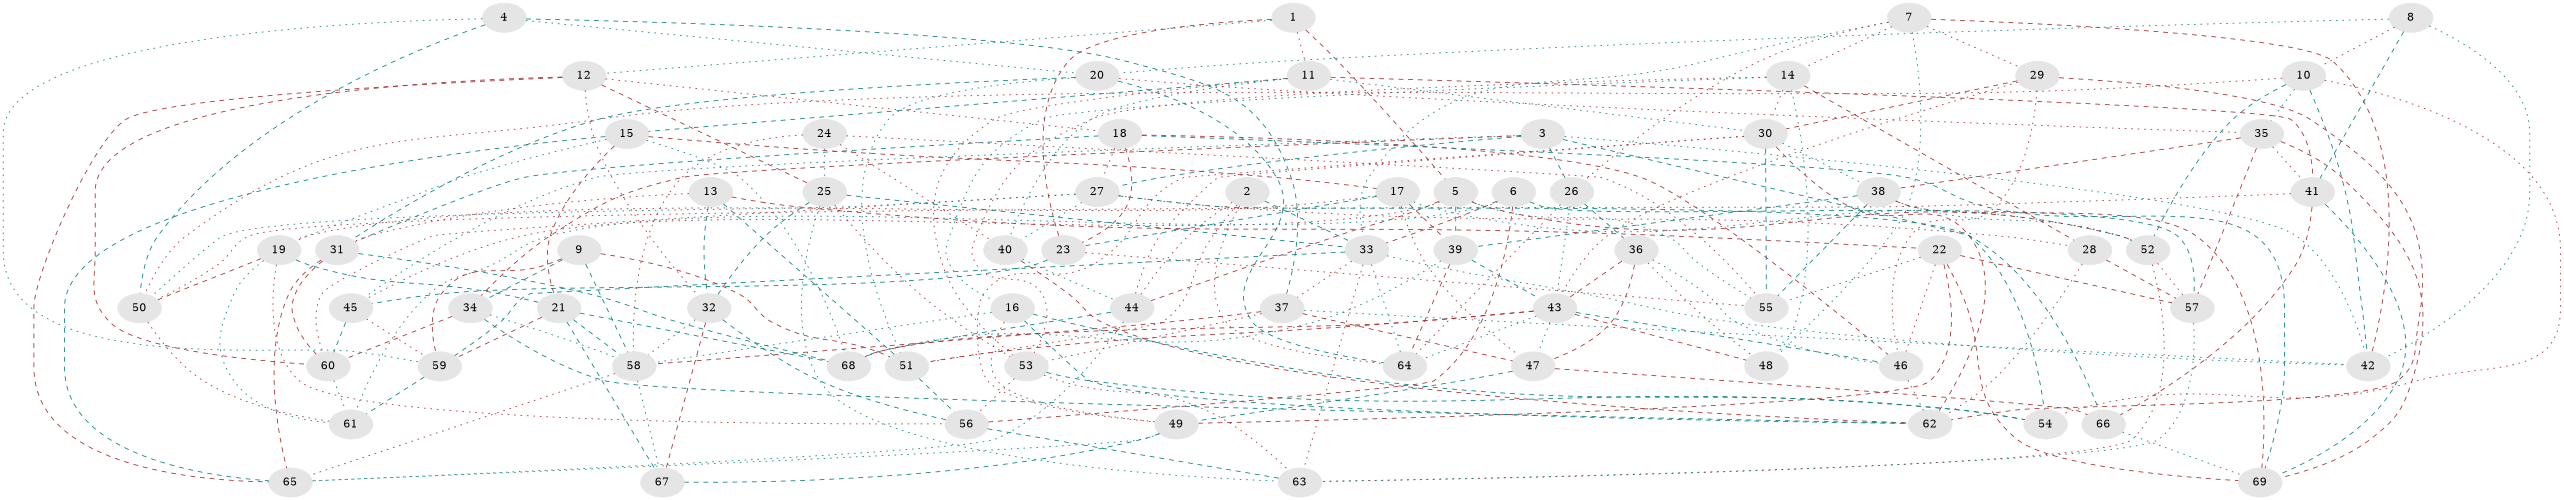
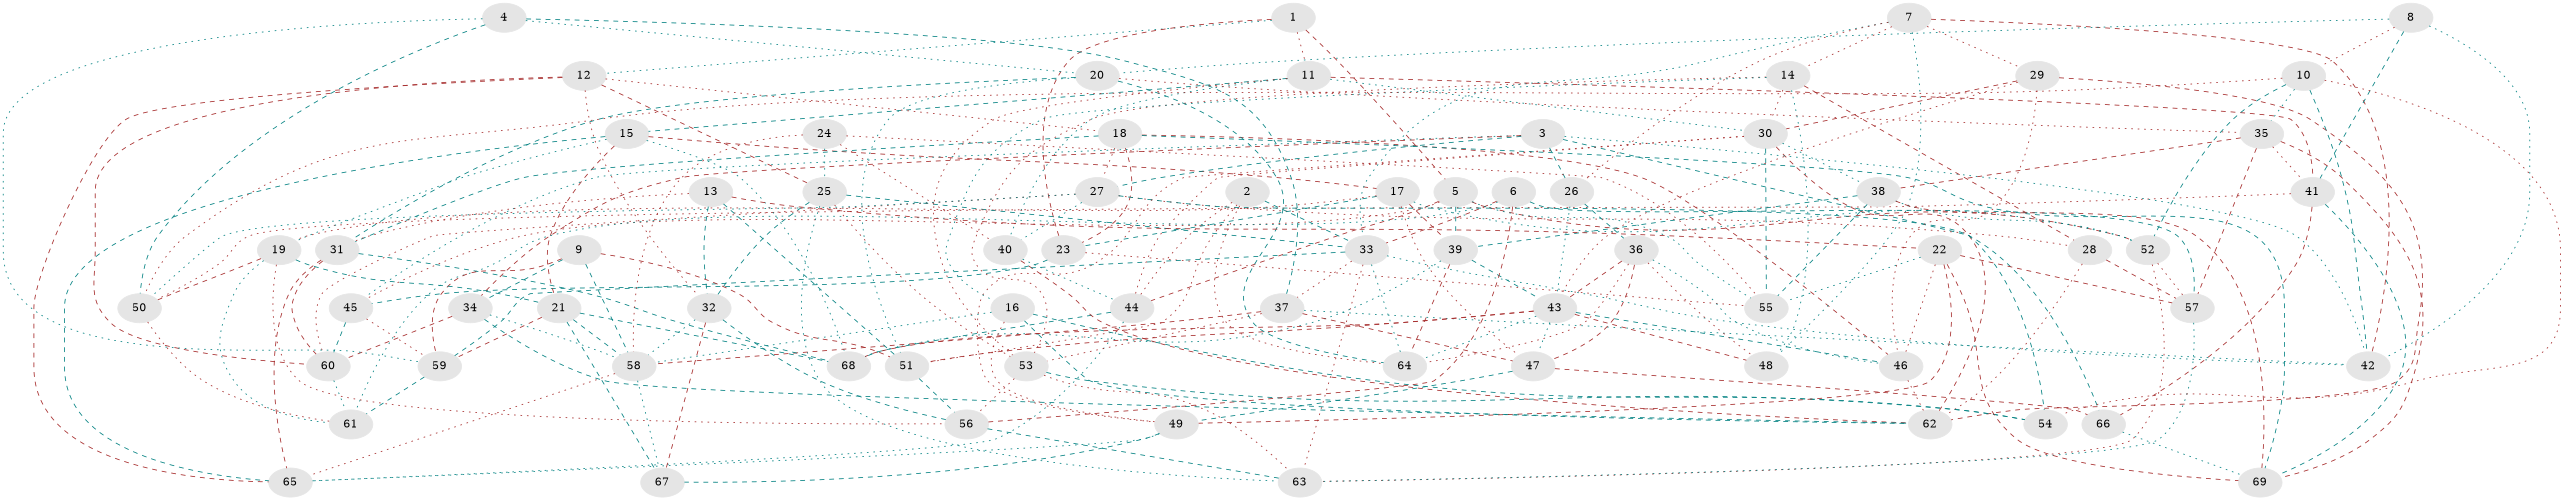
(1478, 290) -> (1537, 340)
